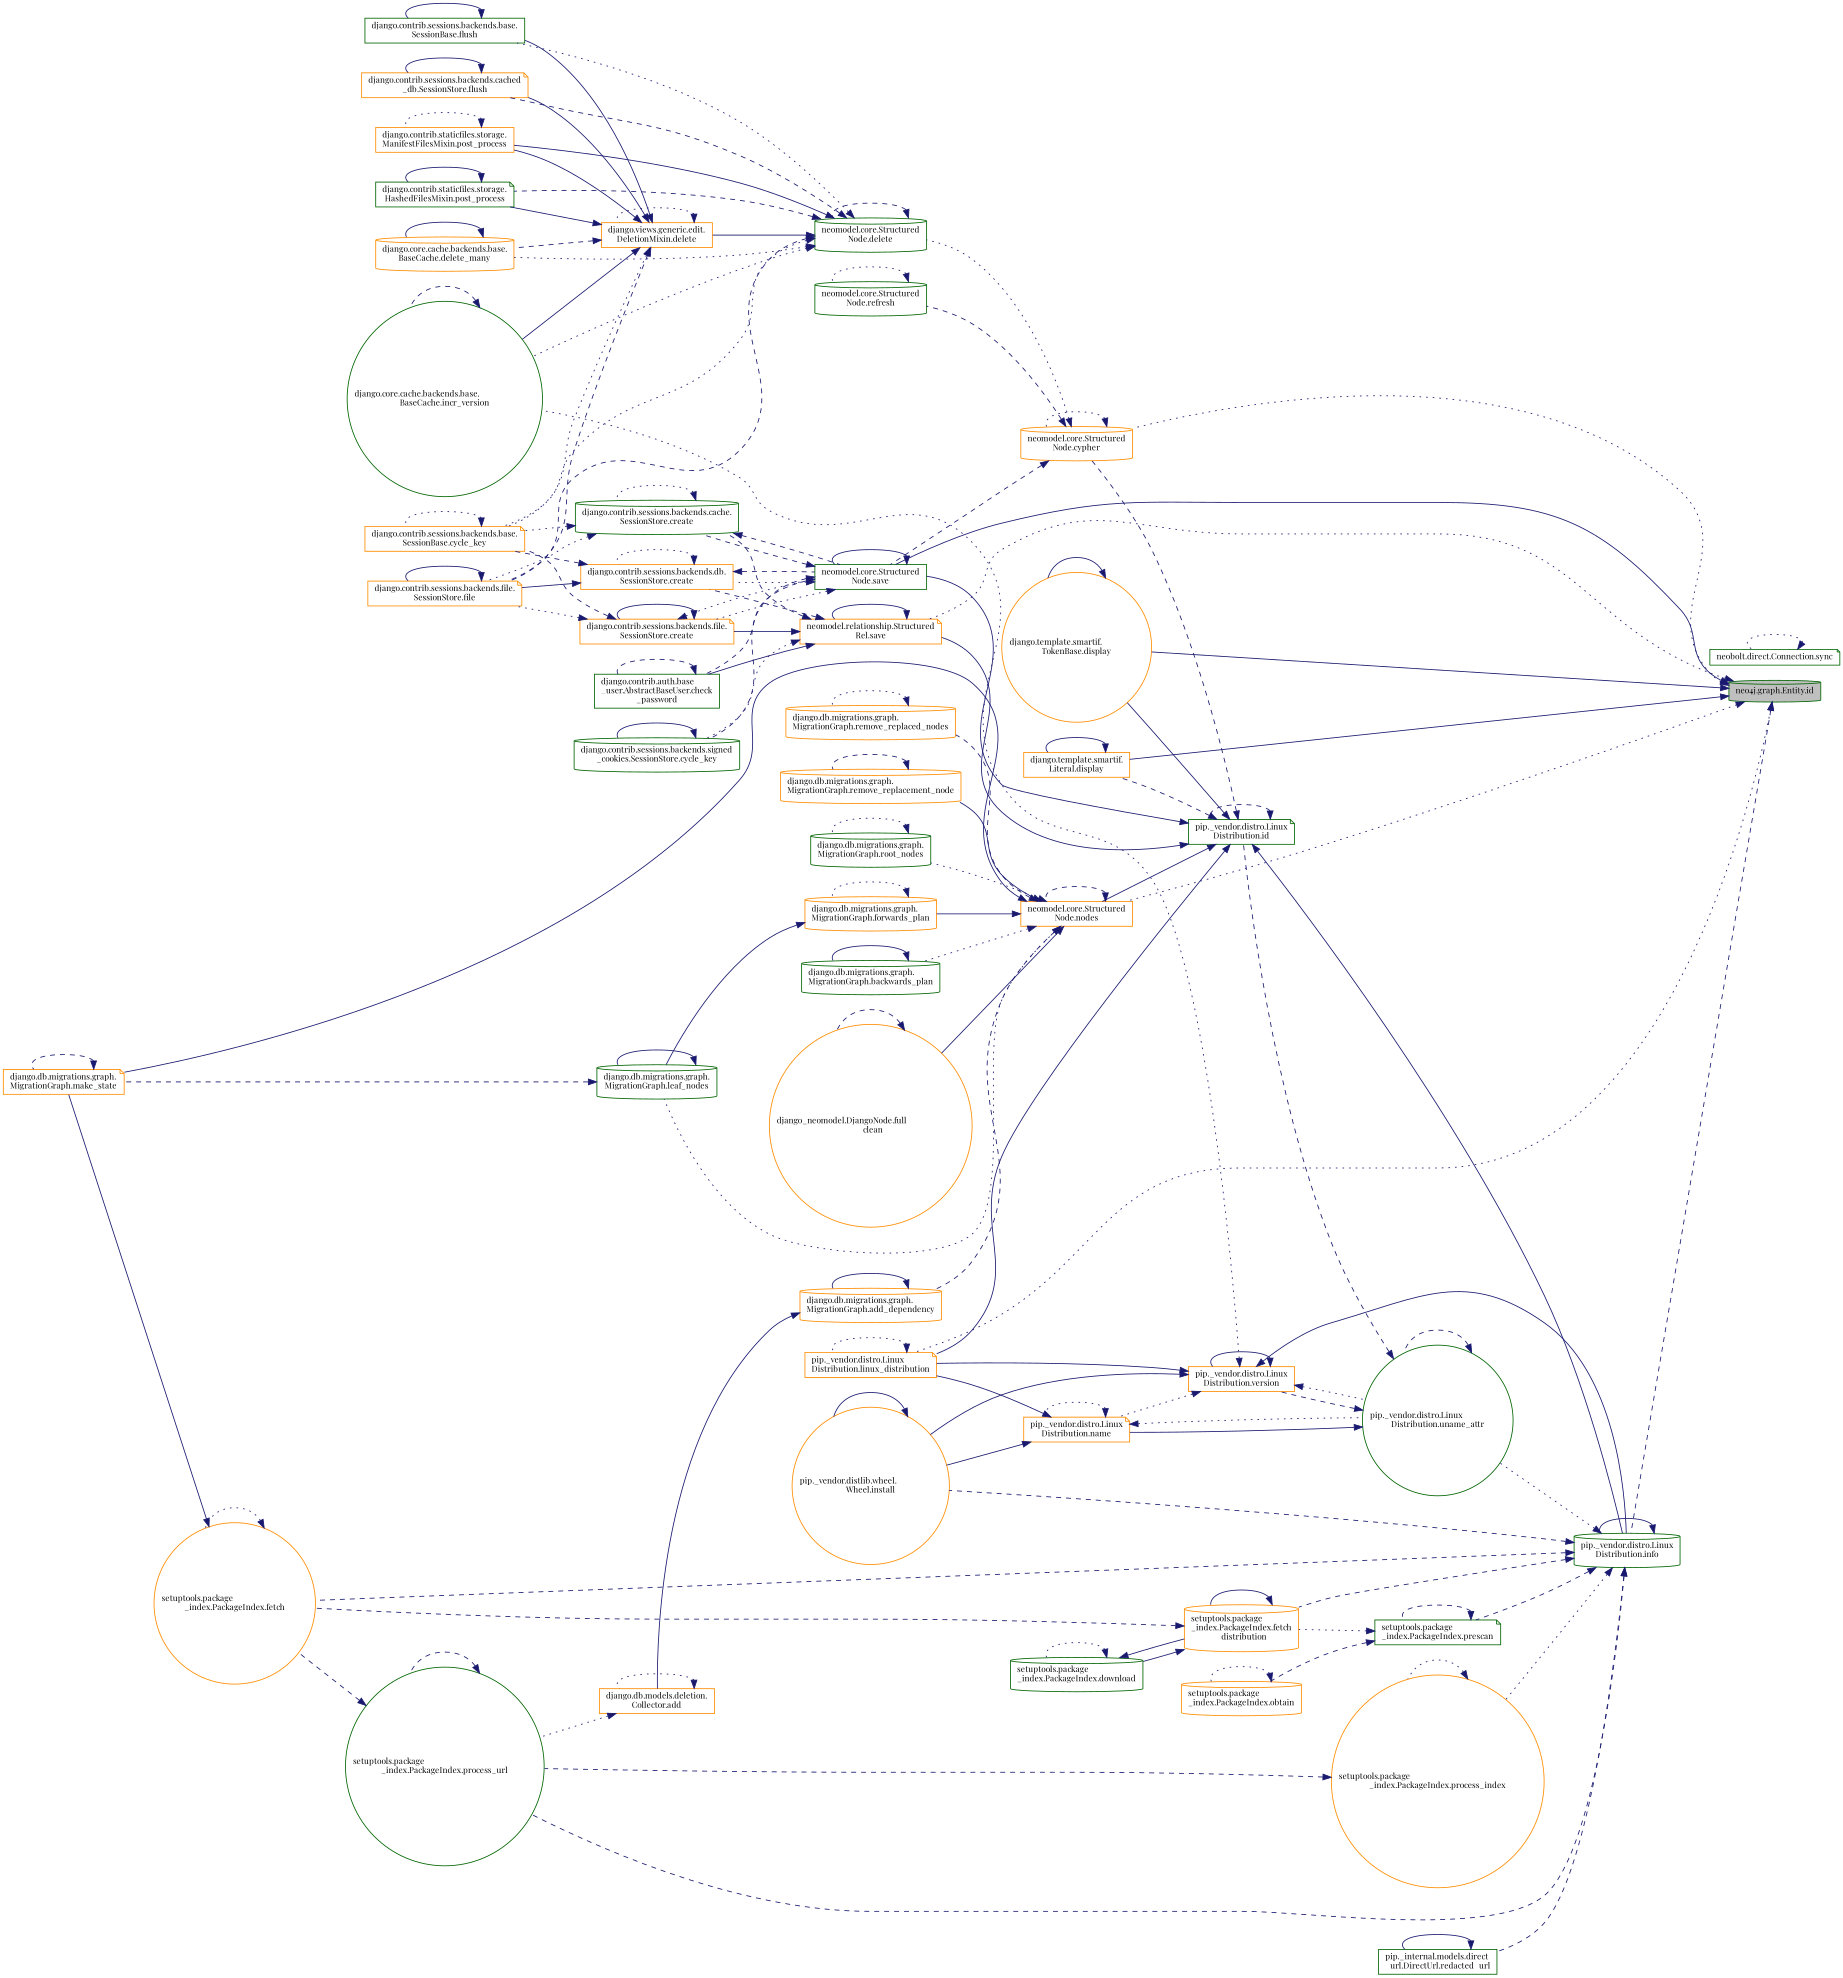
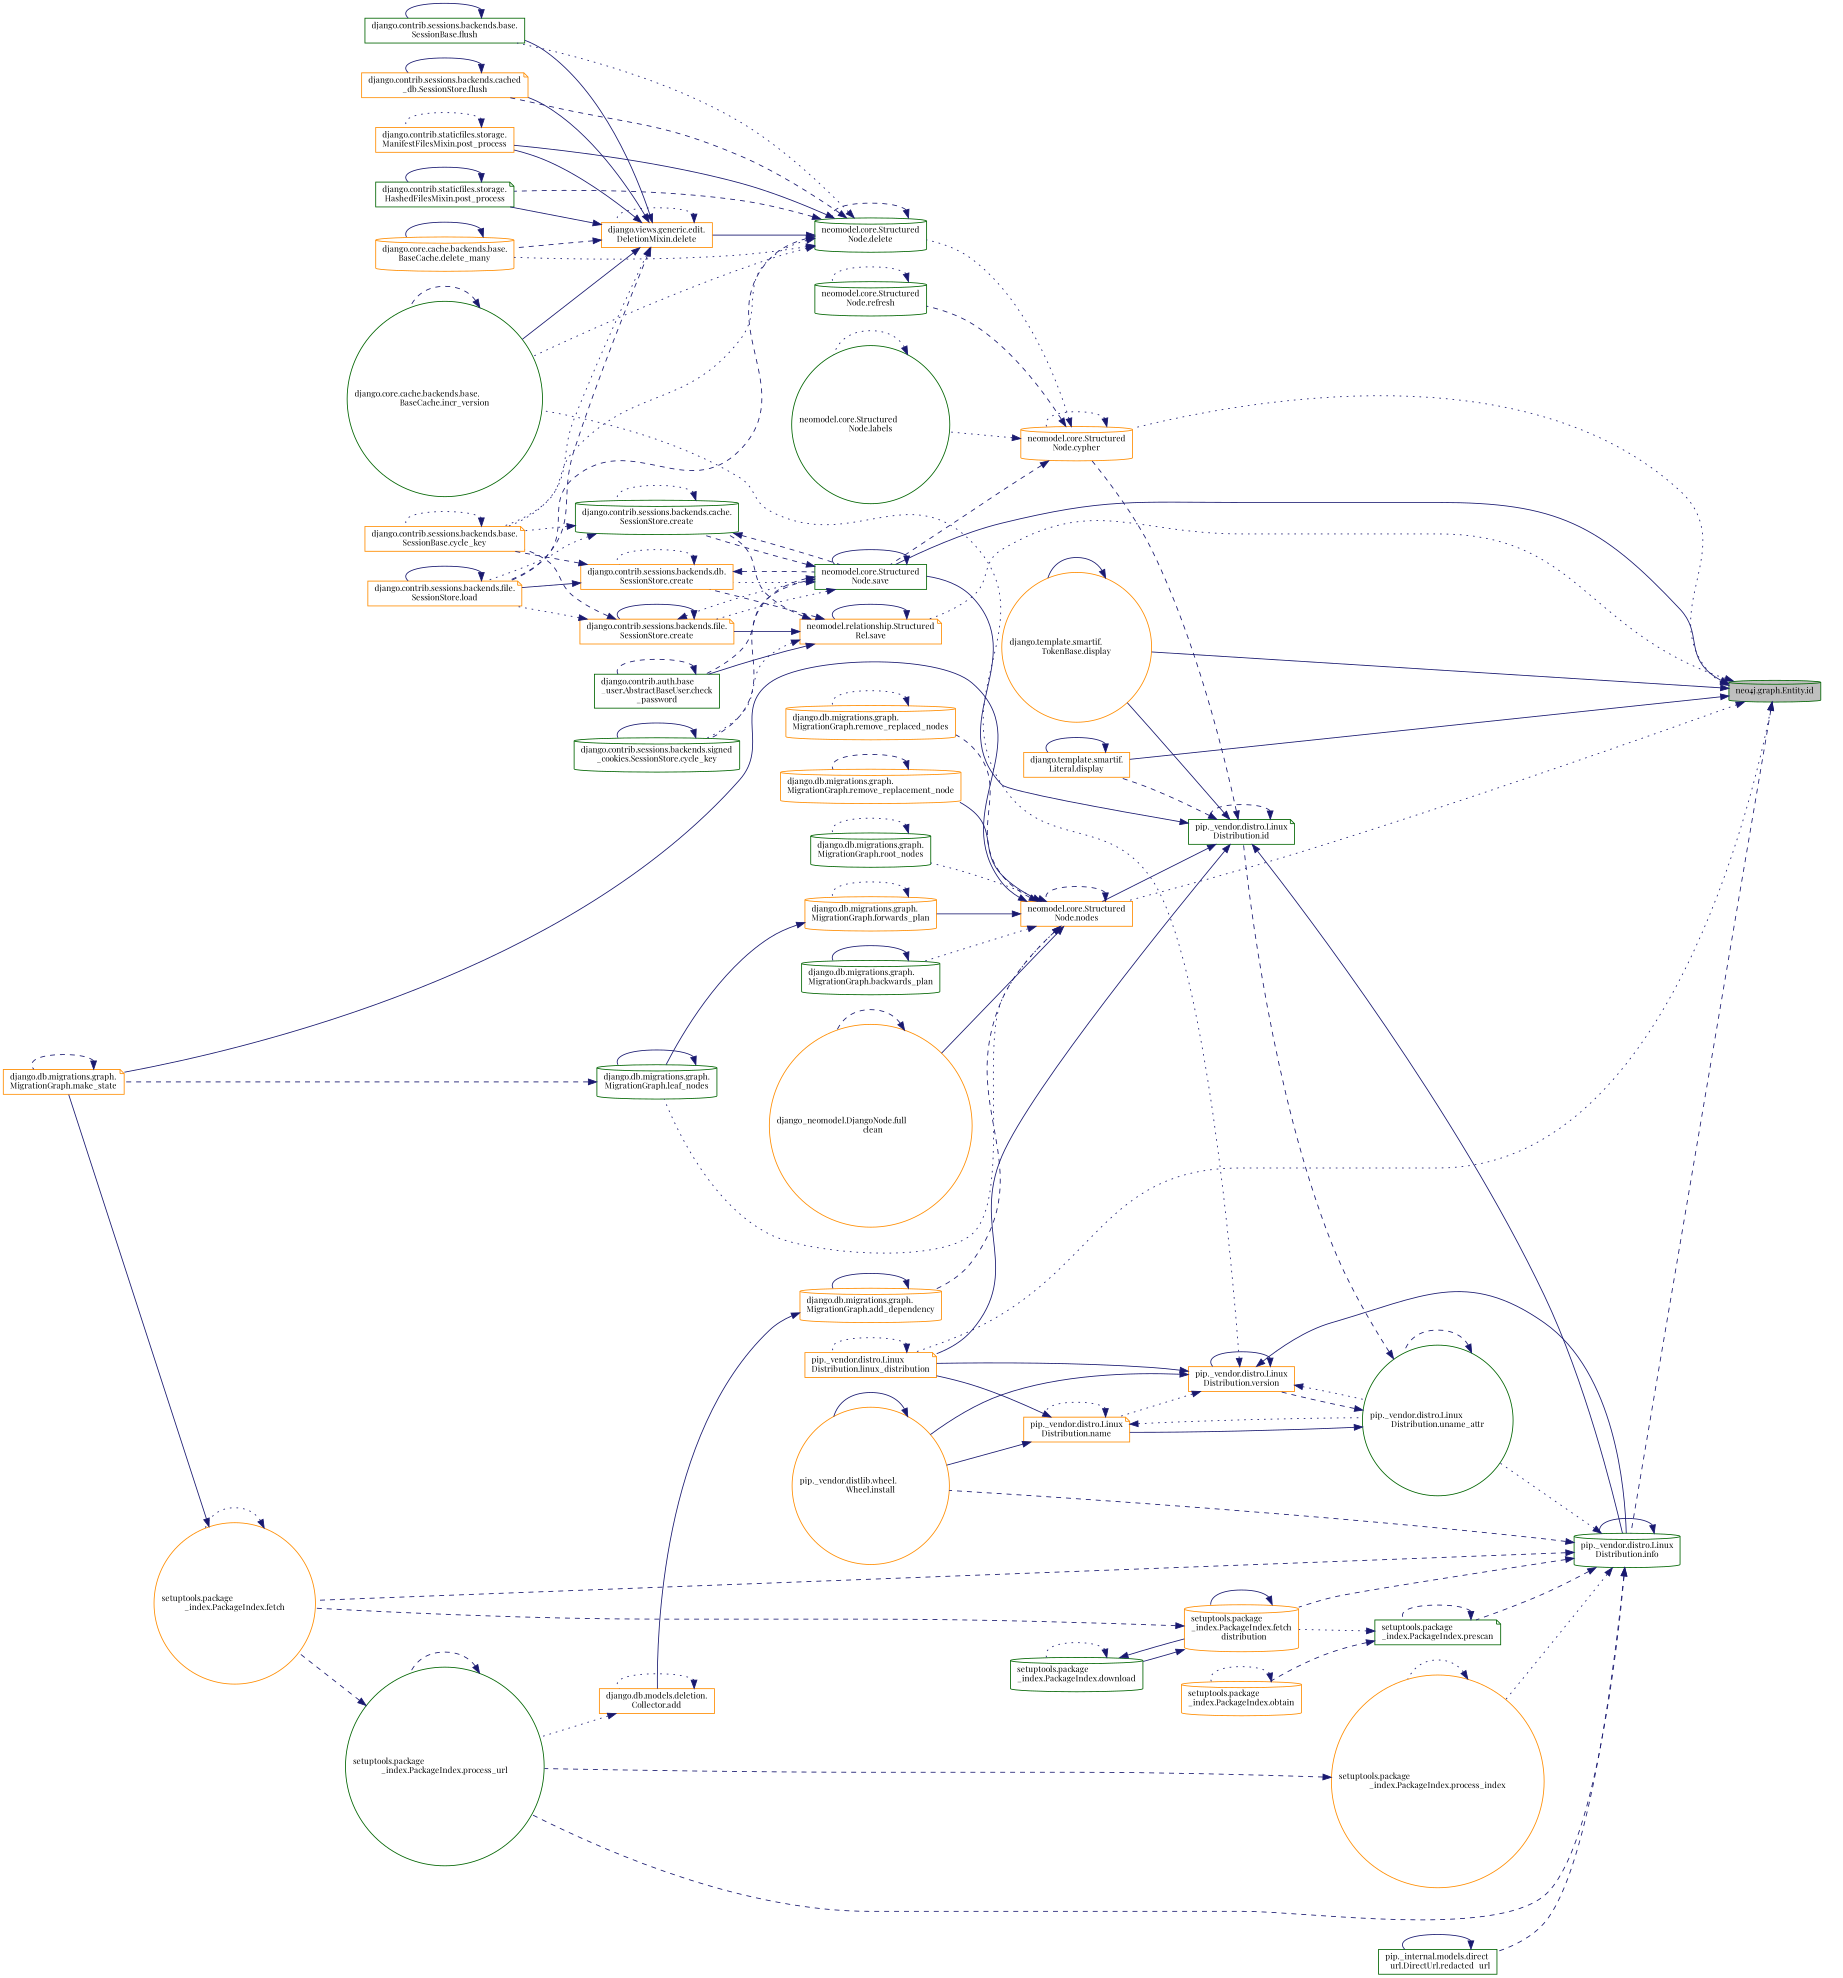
none -> (871, 425)
(445, 594) -> (445, 594)
(1775, 657) -> none
(997, 806) -> none
